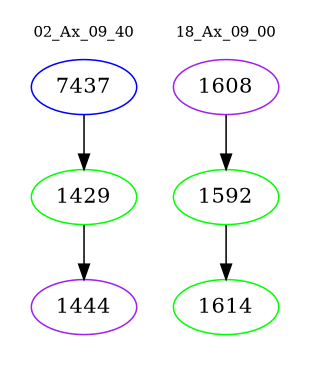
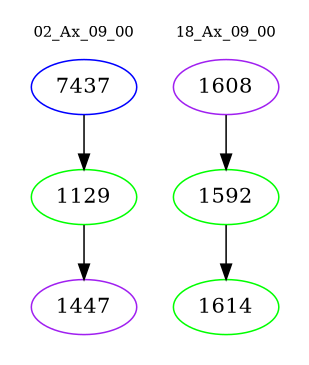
(84, 33) -> (84, 33)
(84, 197) -> (84, 197)
(84, 307) -> (84, 307)
